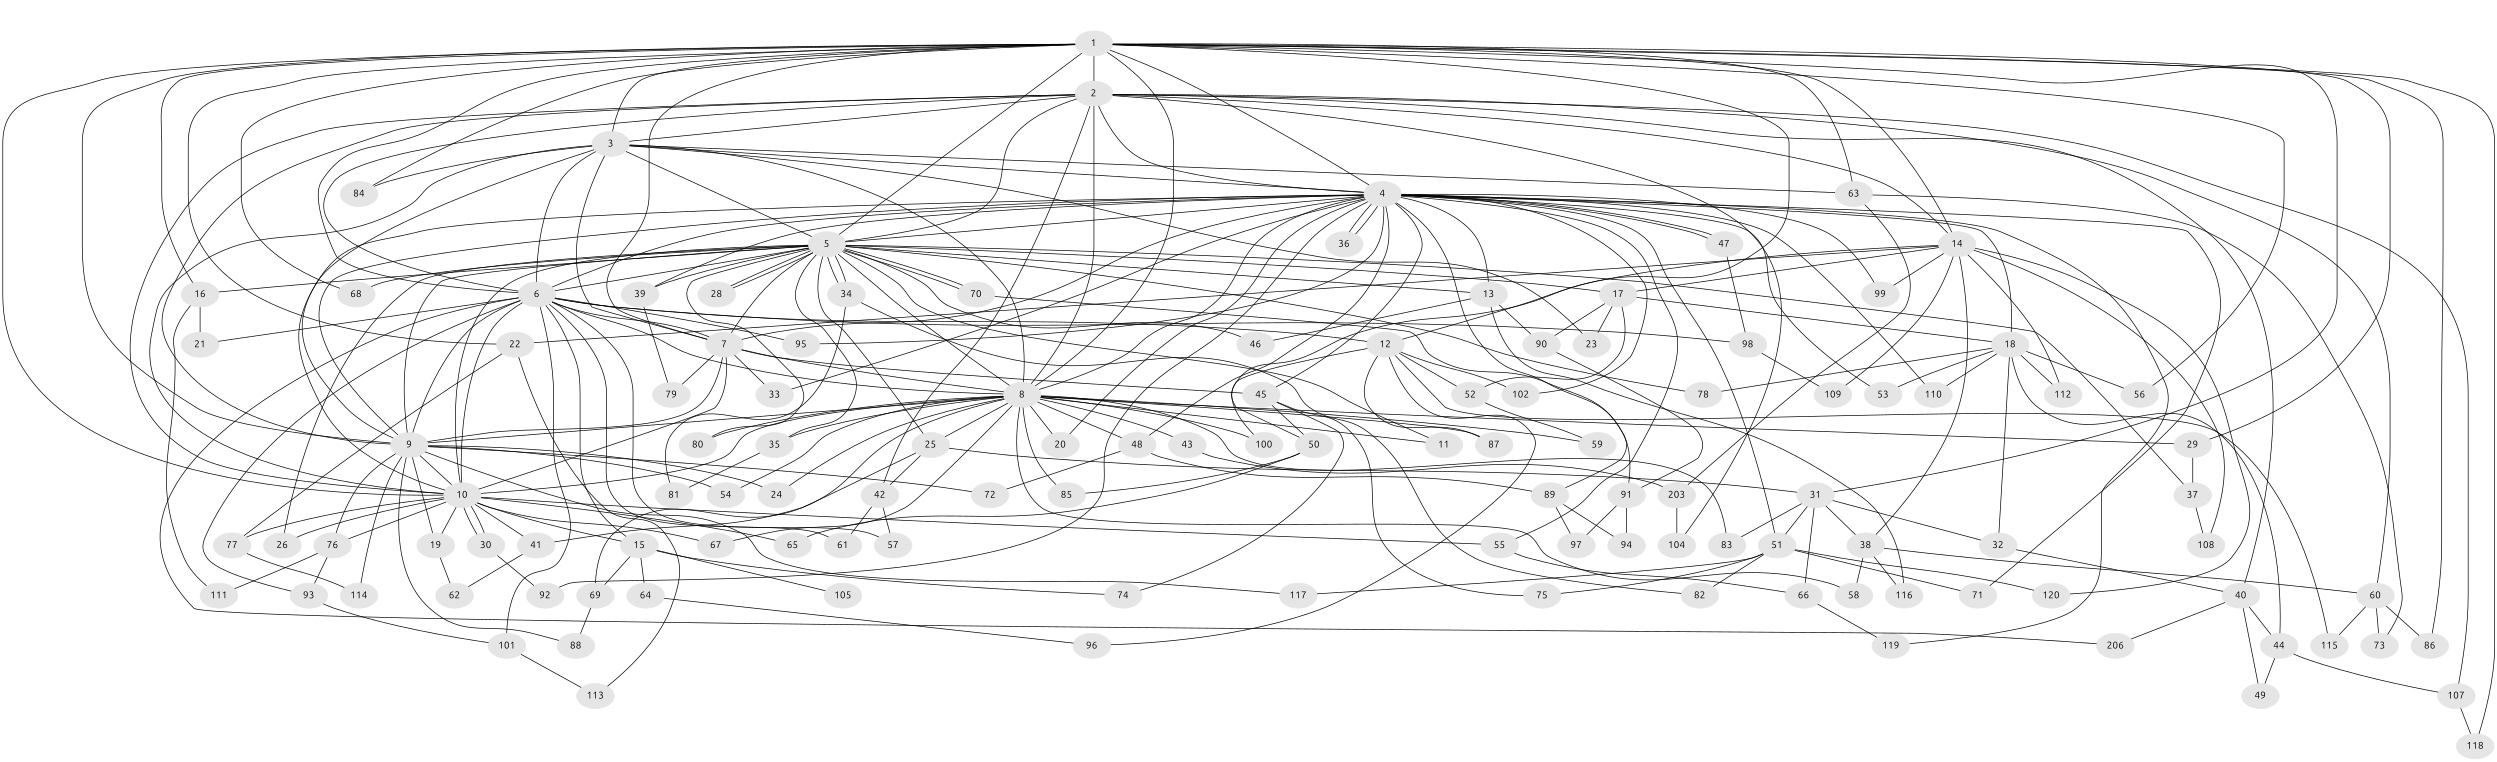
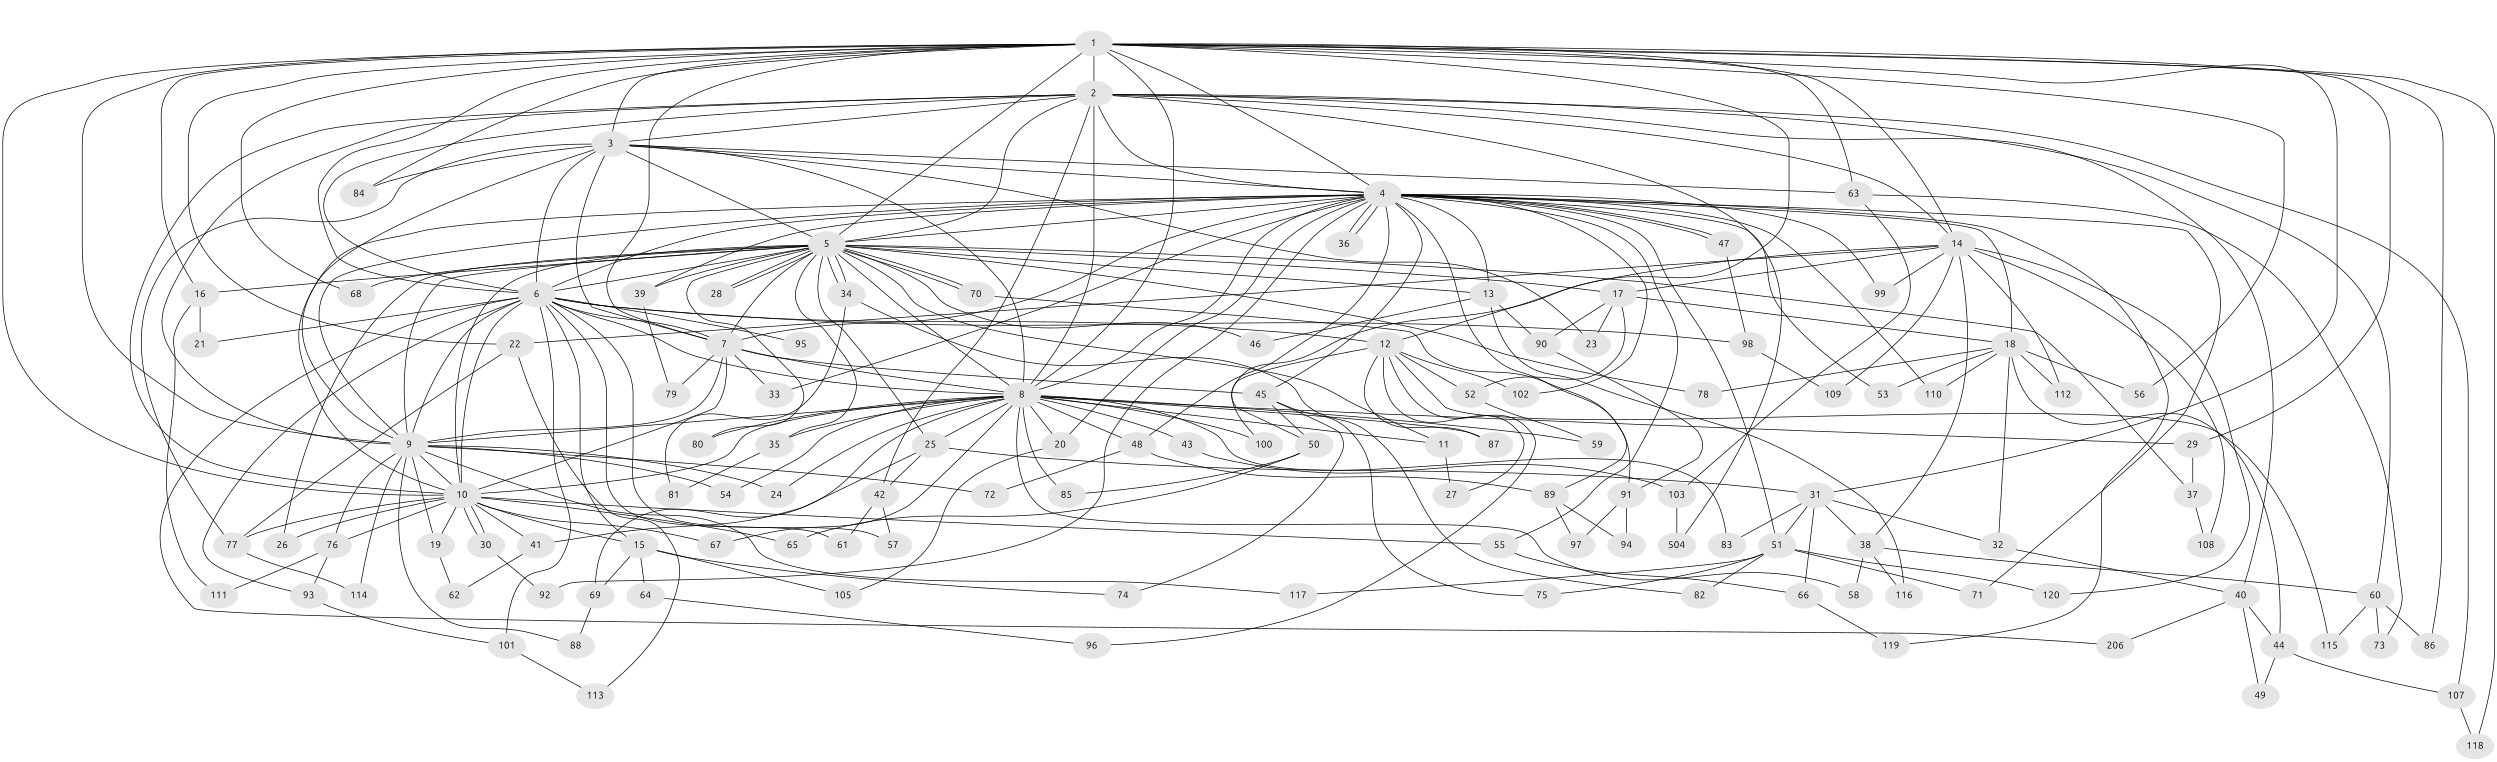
(201, 263) -> (235, 222)
(1051, 333) -> none
none -> (1452, 495)
(1677, 495) -> (1677, 495)
none -> (944, 511)
(1677, 545) -> (1677, 545)
